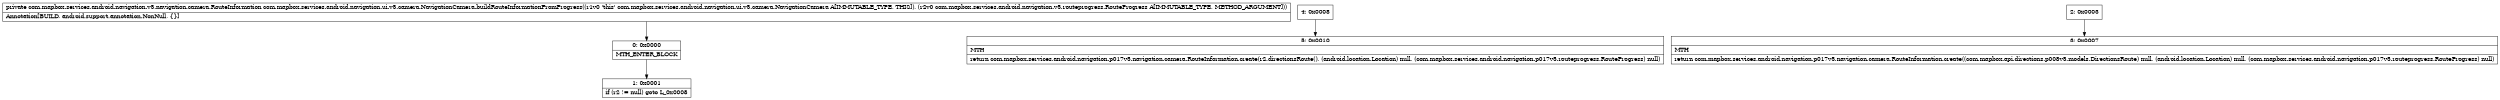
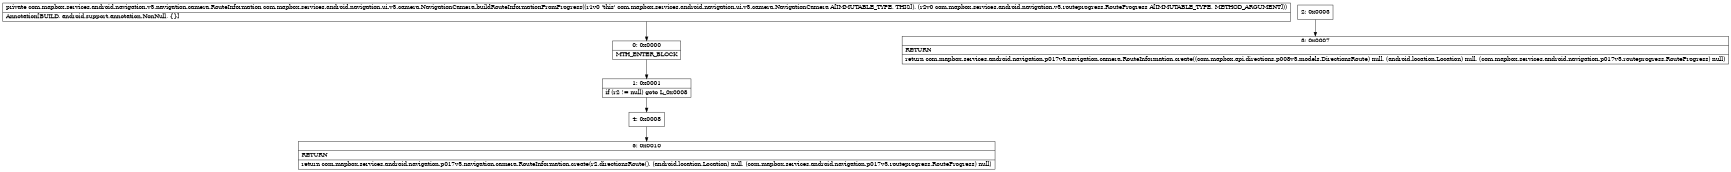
(977, 50) -> (314, 155)
(1682, 50) -> (918, 50)
none -> (647, 103)
